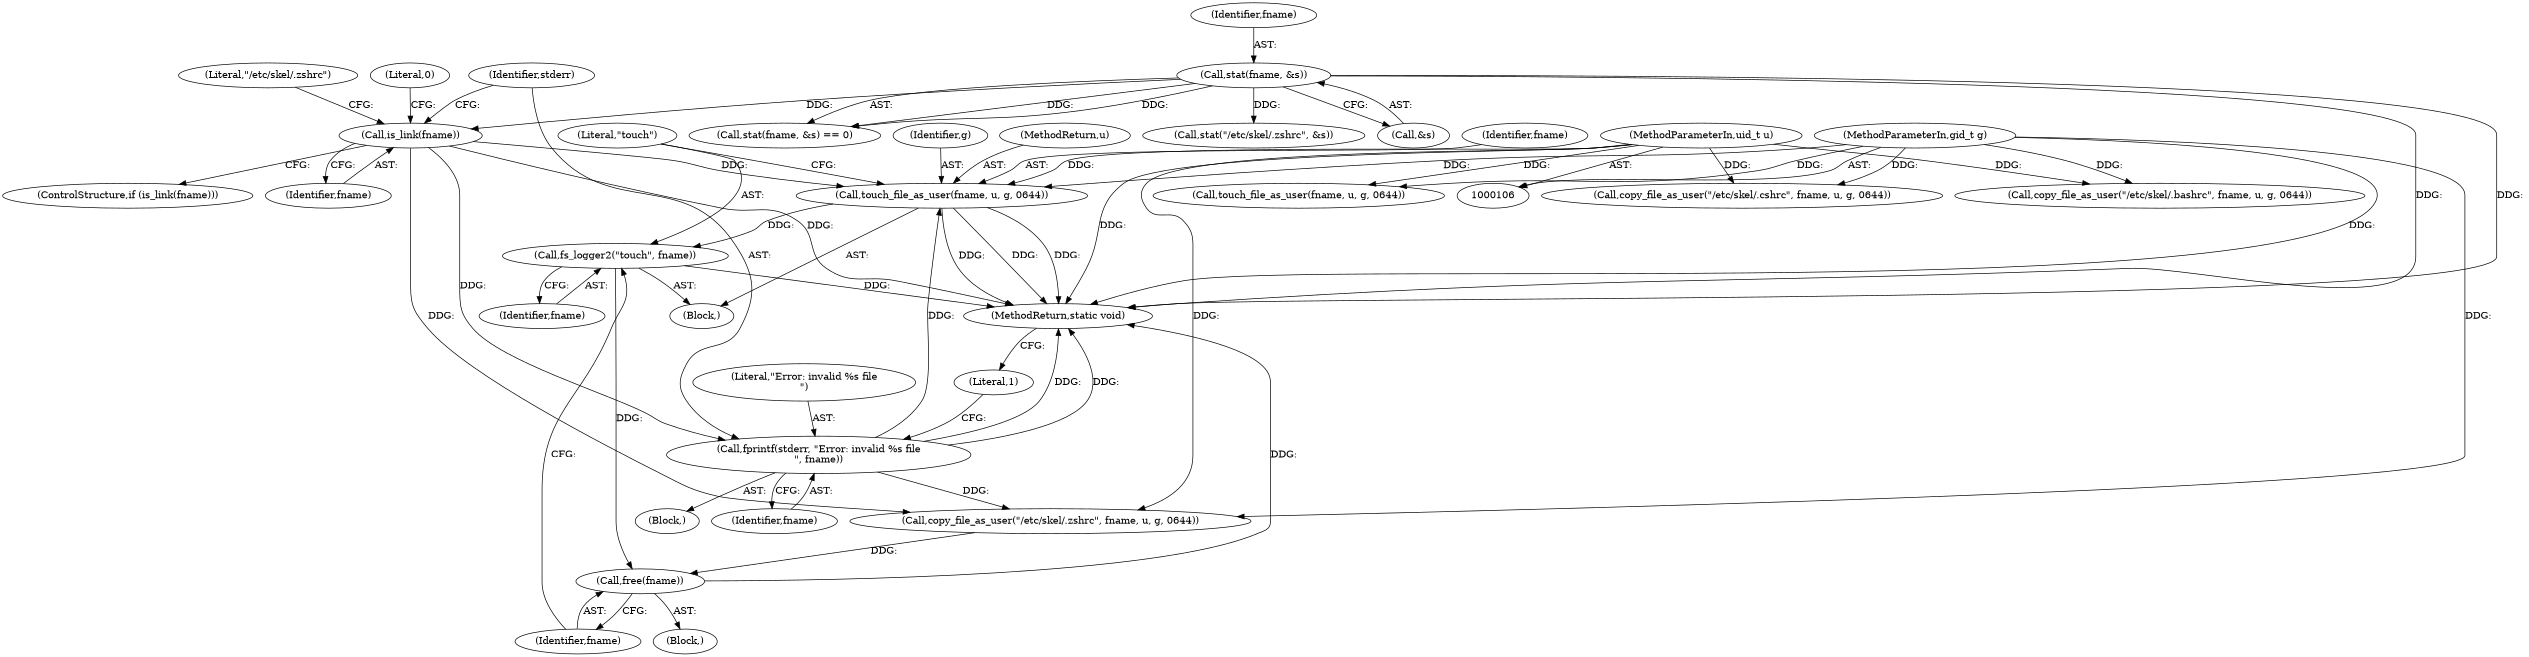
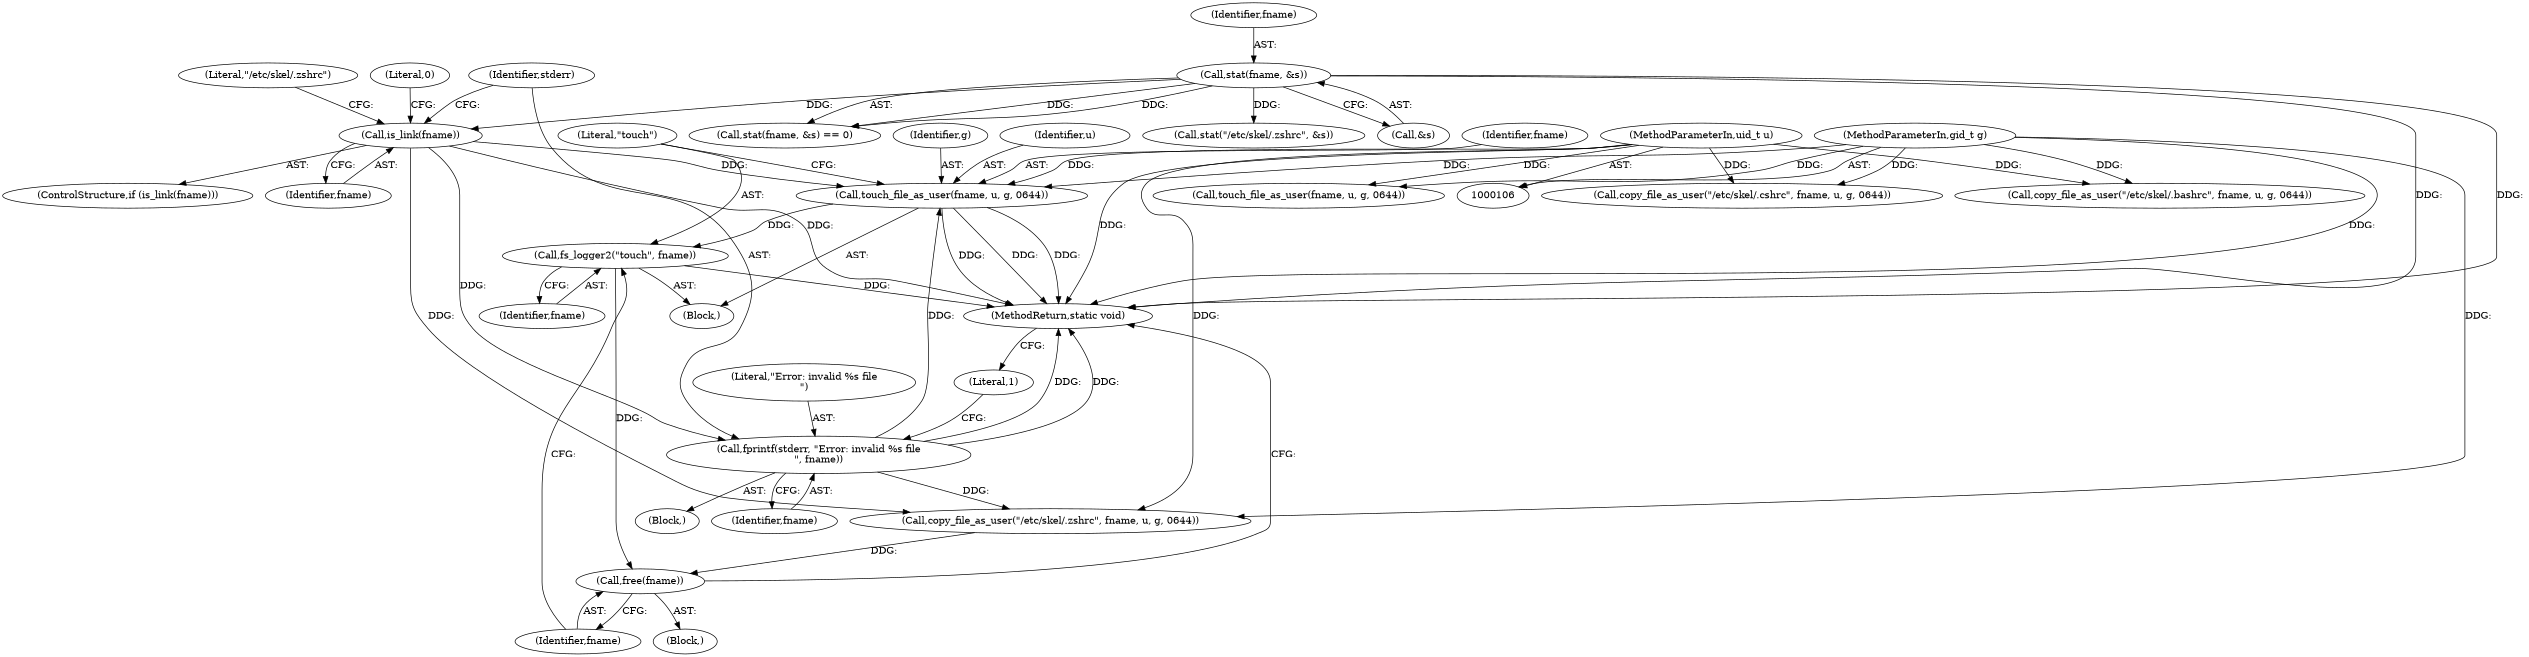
(1065, 136) -> (1065, 136)
(299, 166) -> (299, 166)
(1285, 455) -> (1285, 455)
